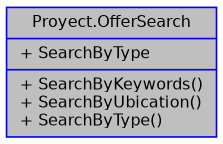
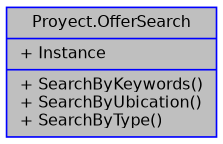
(85, 53) -> (63, 53)
